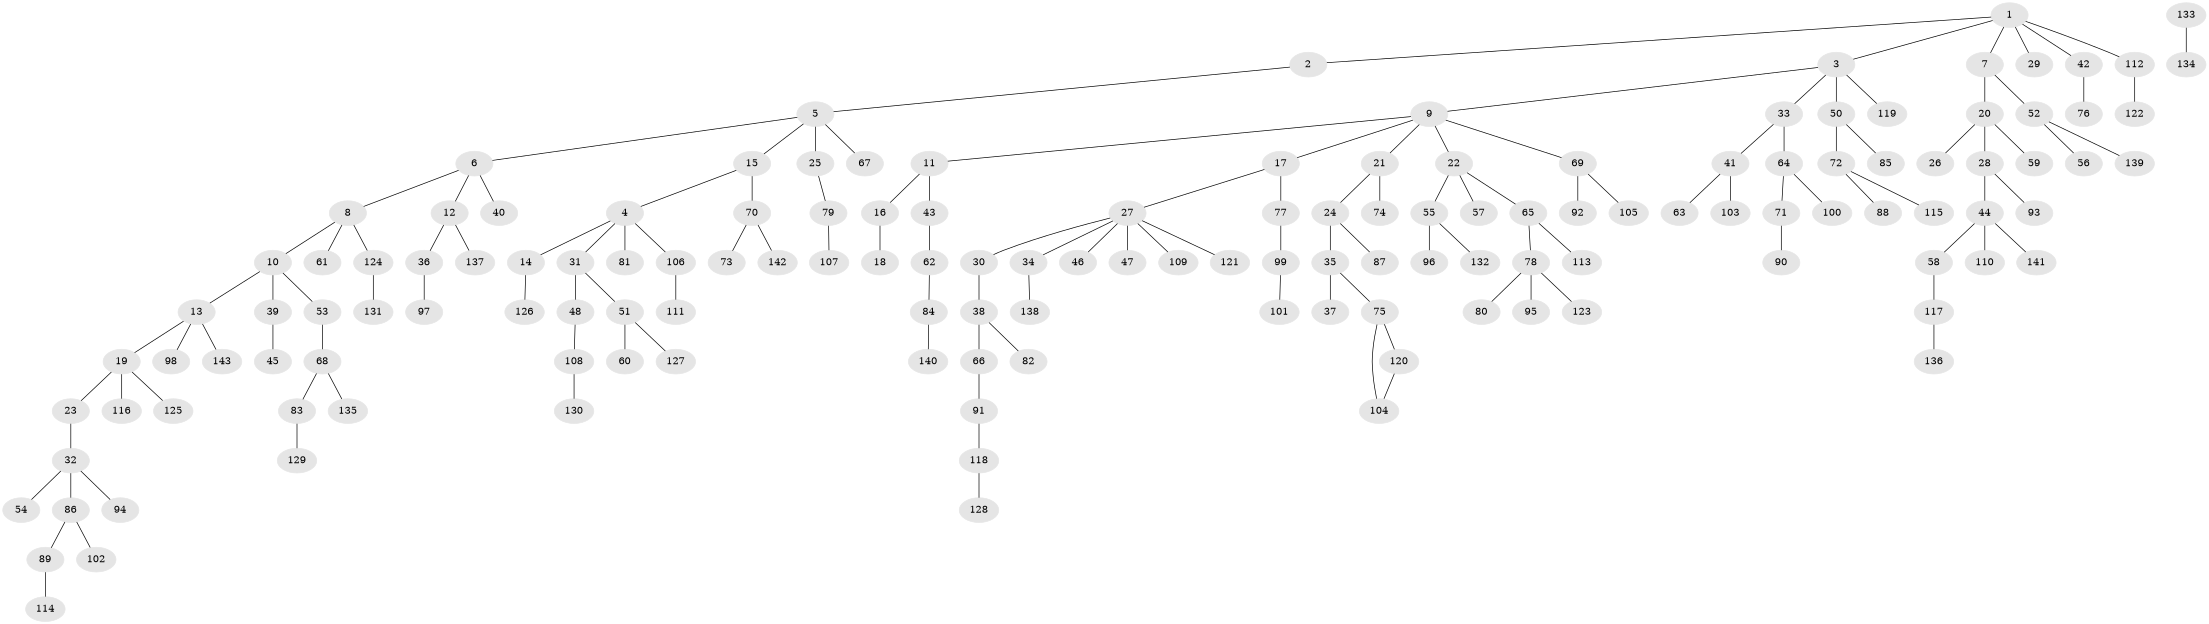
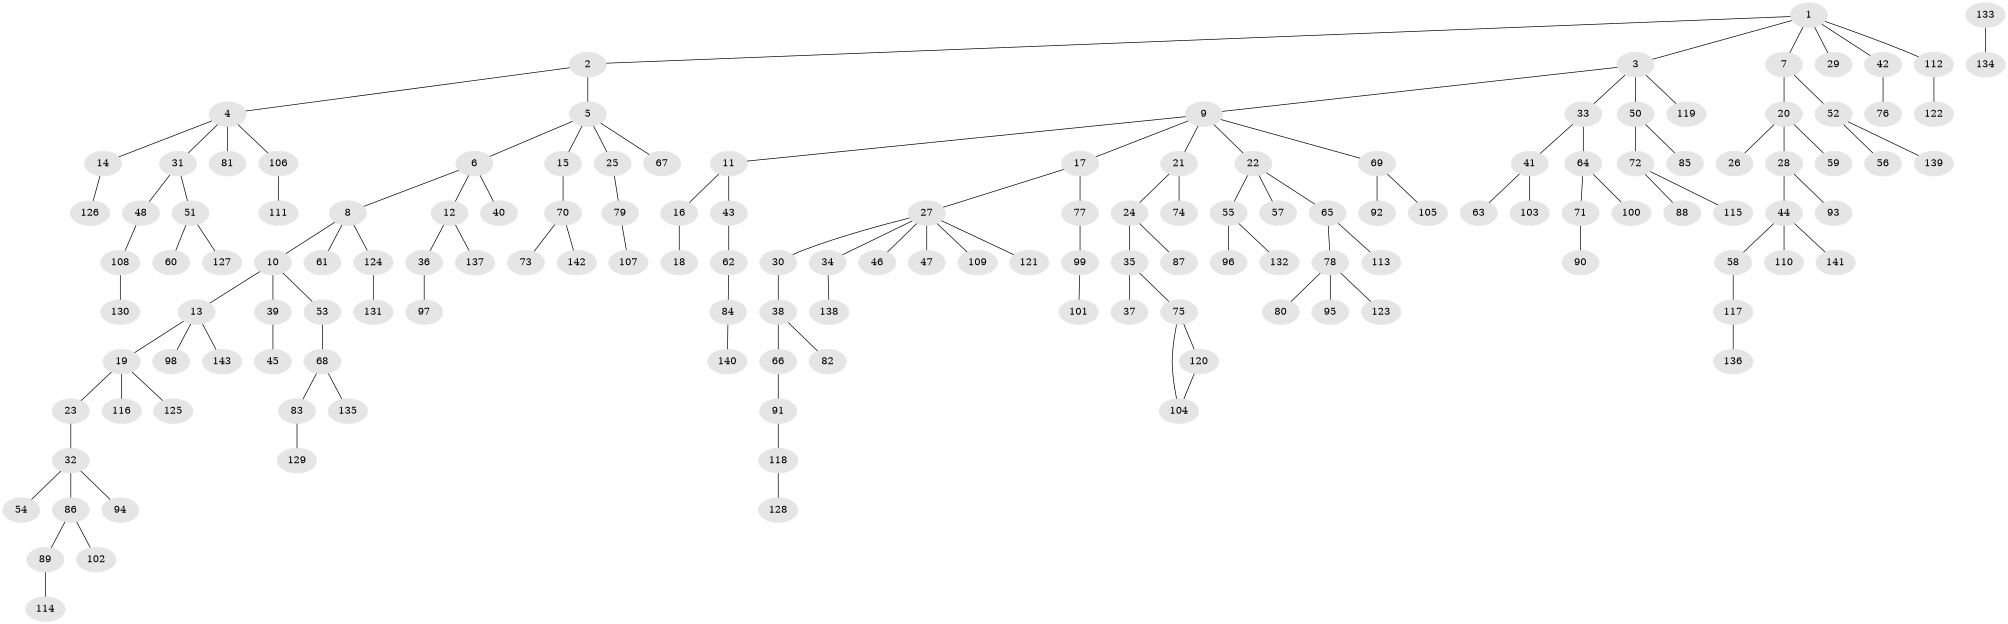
(689, 188) -> (408, 89)
